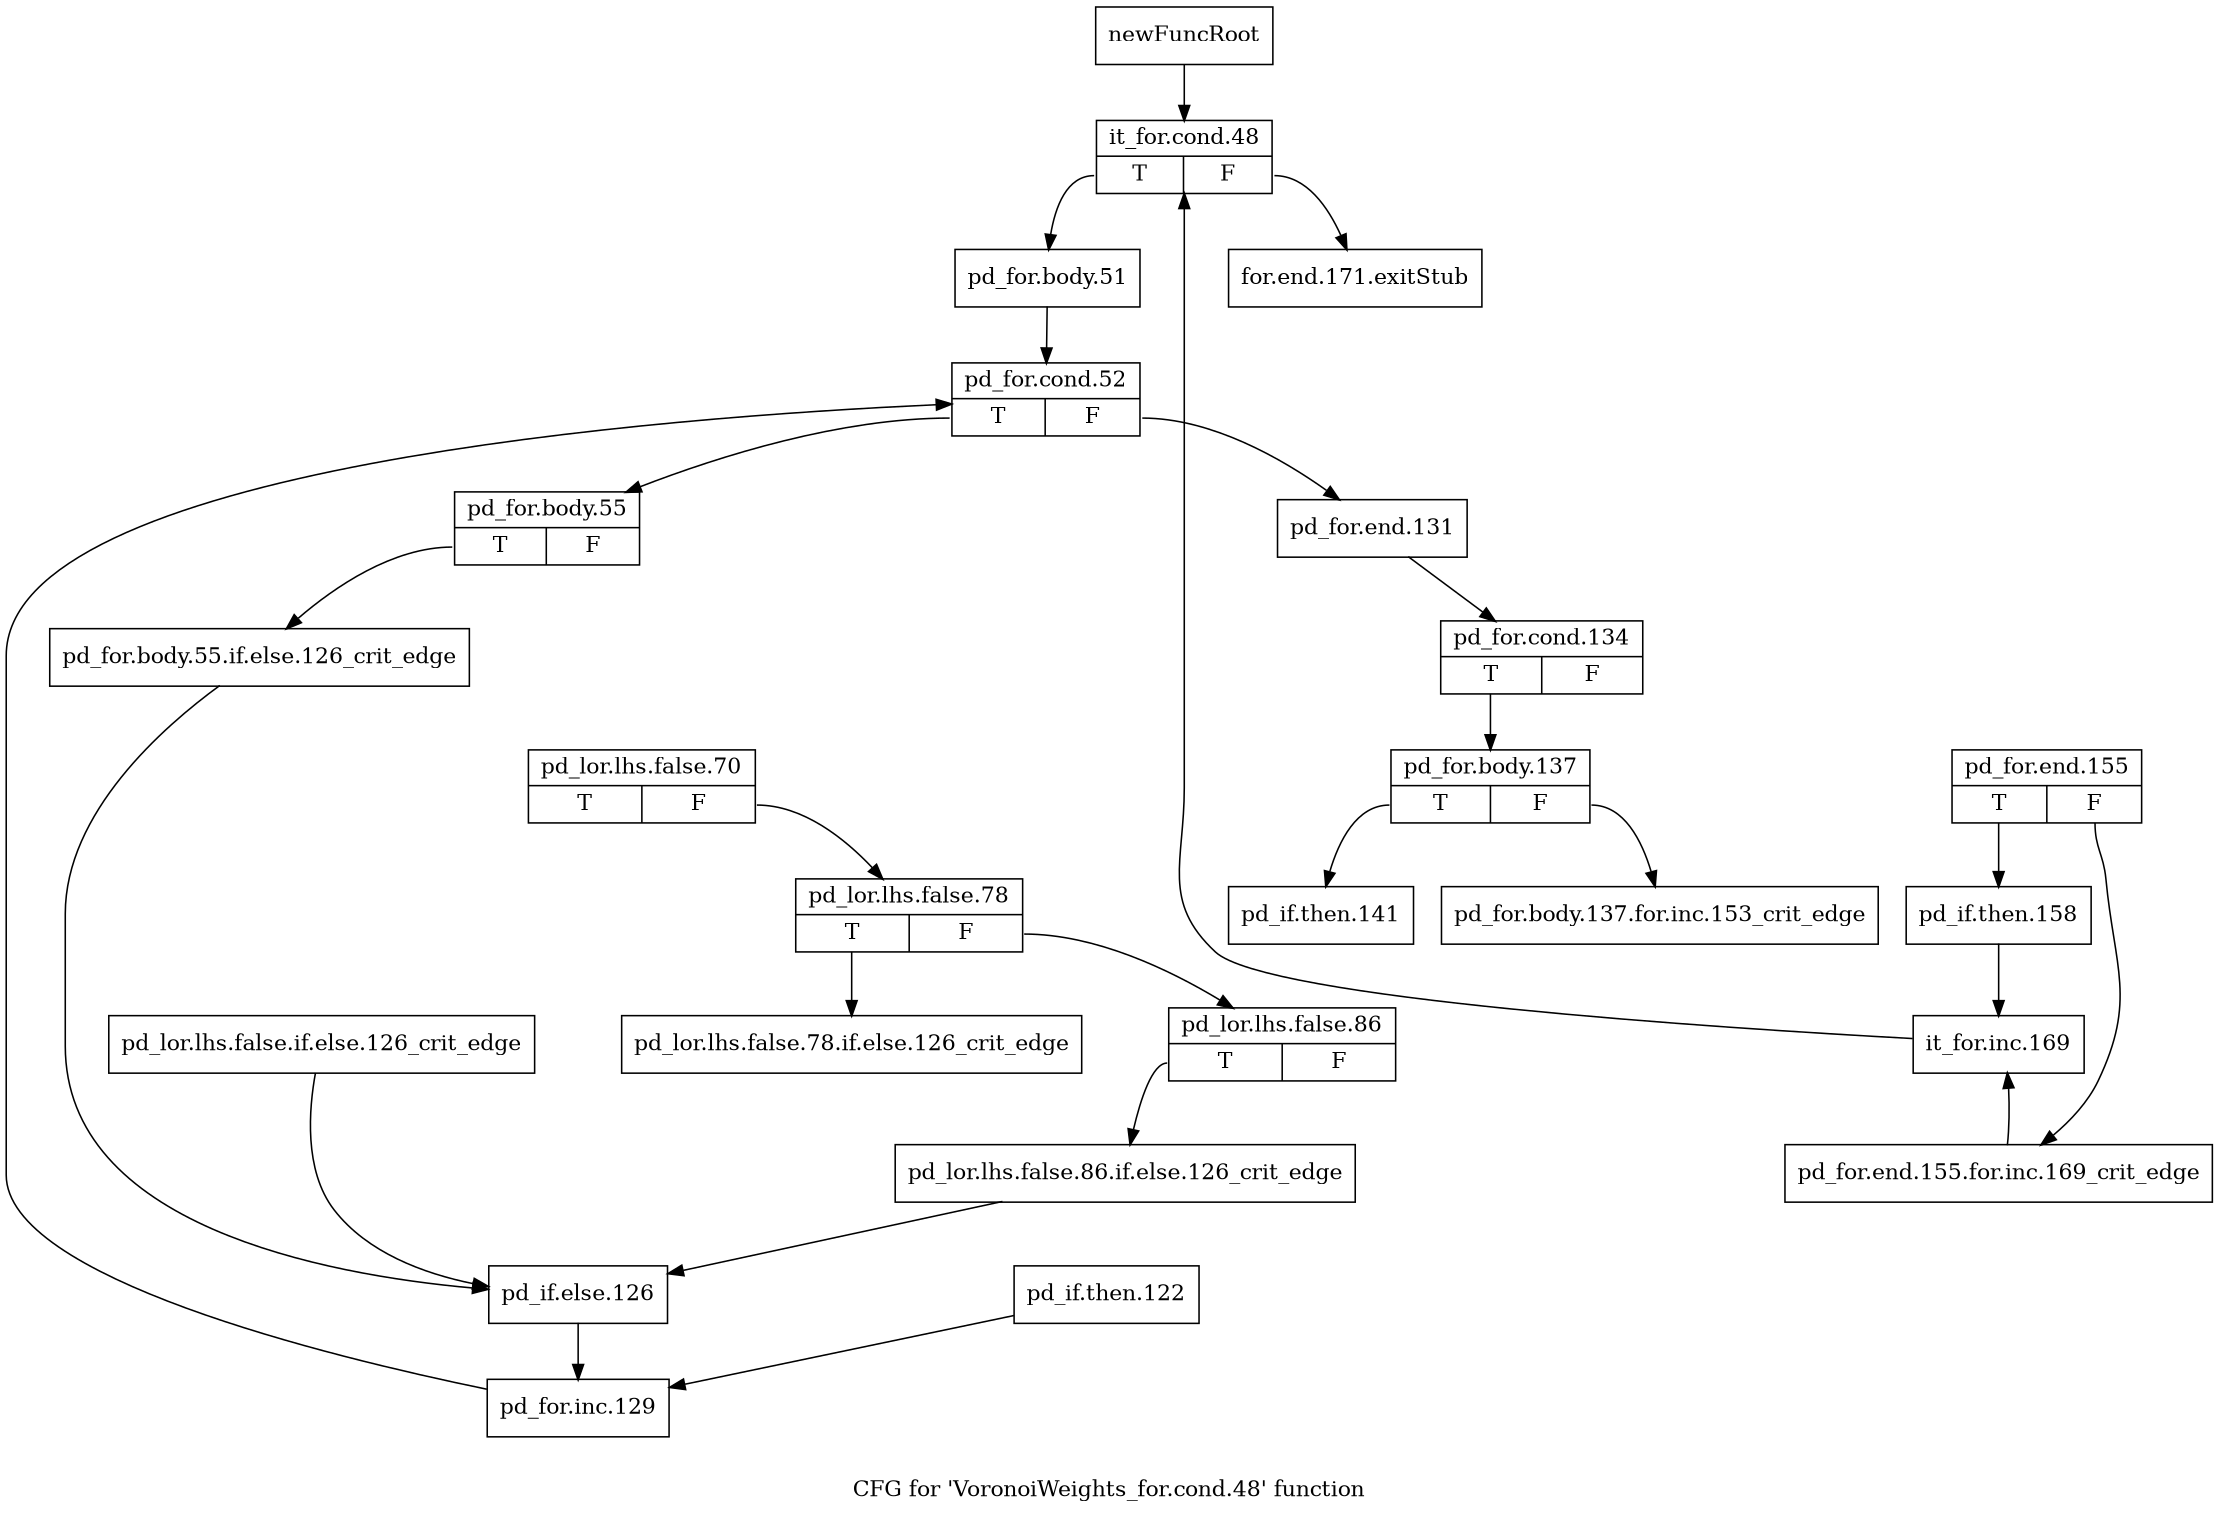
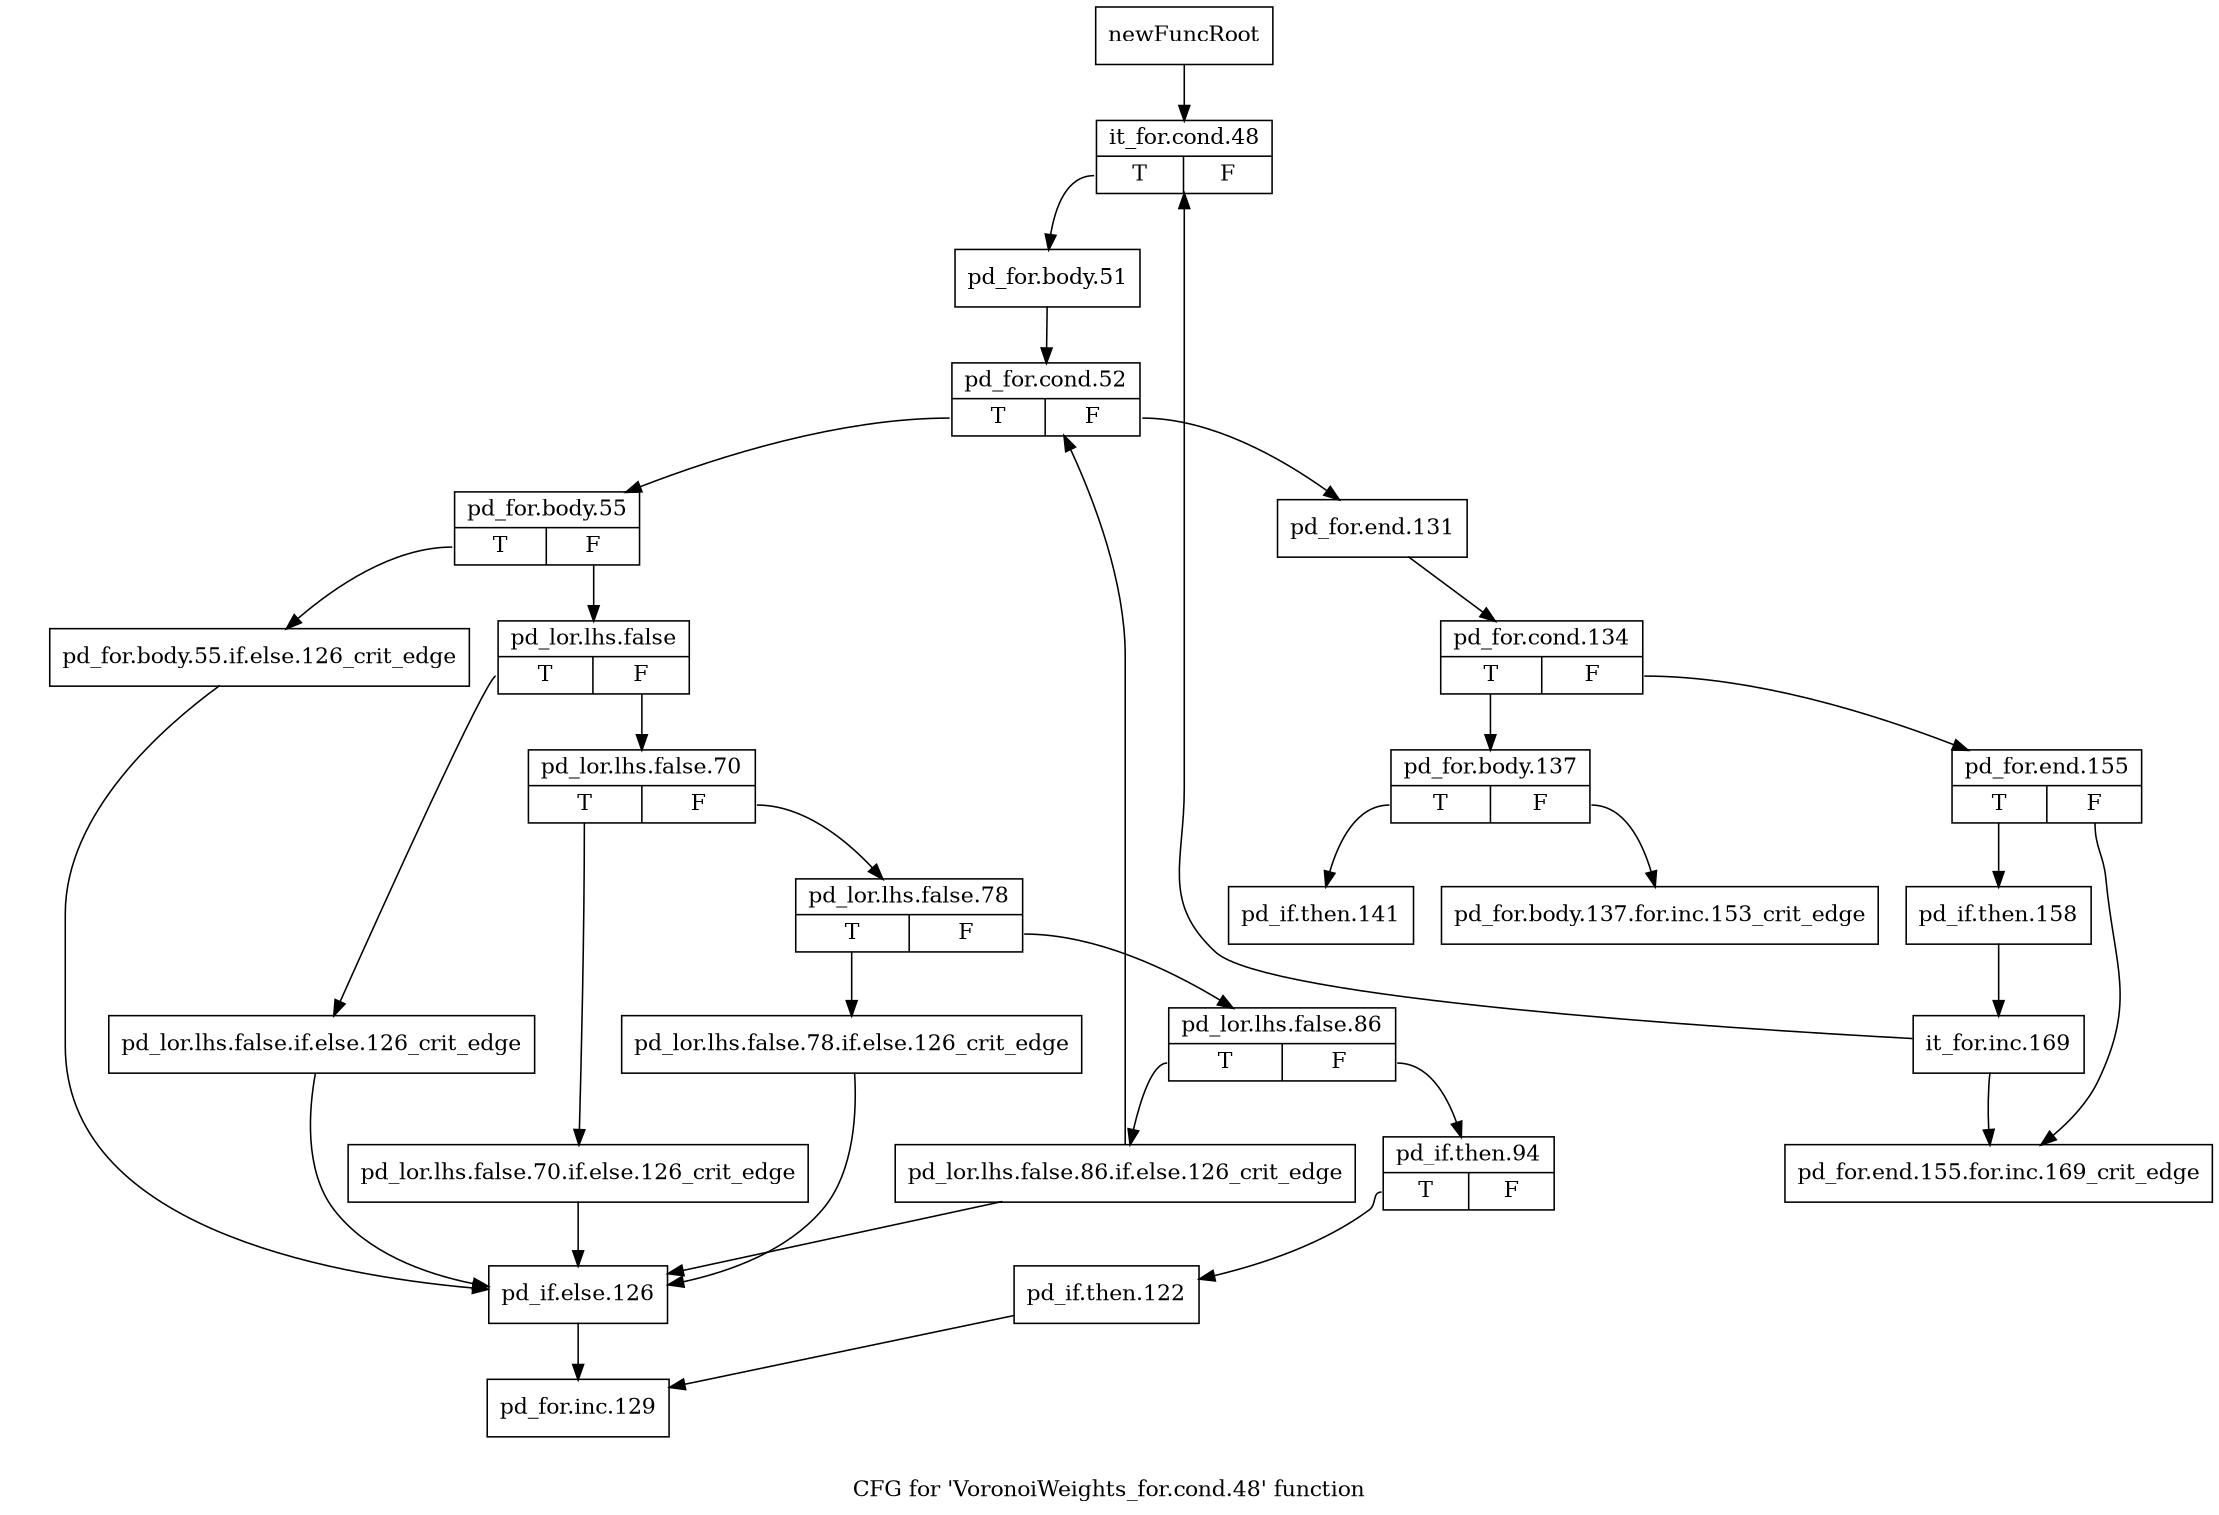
(1355, 278) -> none
none -> (594, 657)
(6, 687) -> (1125, 793)
none -> (1802, 697)
(2009, 1117) -> (1988, 1101)
none -> (578, 1173)
none -> (1469, 1173)
none -> (817, 1215)
